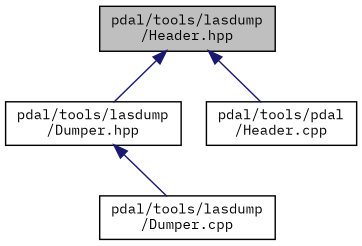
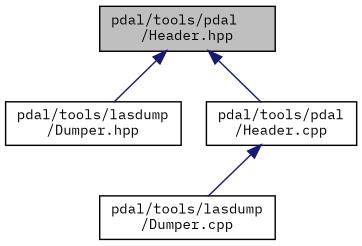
(187, 29) -> (187, 29)
(146, 176) -> (229, 176)
